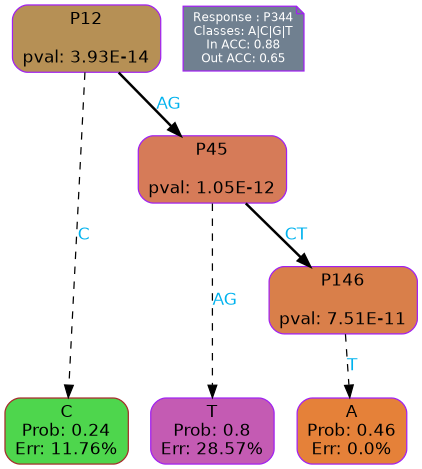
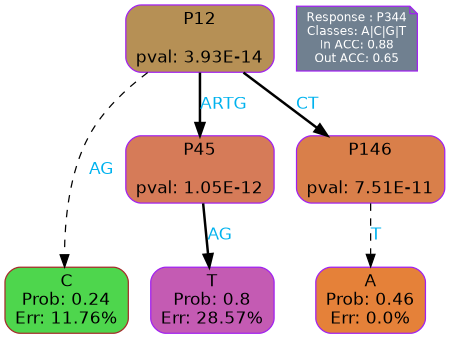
(169, 104) -> (224, 104)
(273, 230) -> (280, 100)
(84, 235) -> (102, 169)
(212, 294) -> (206, 229)
